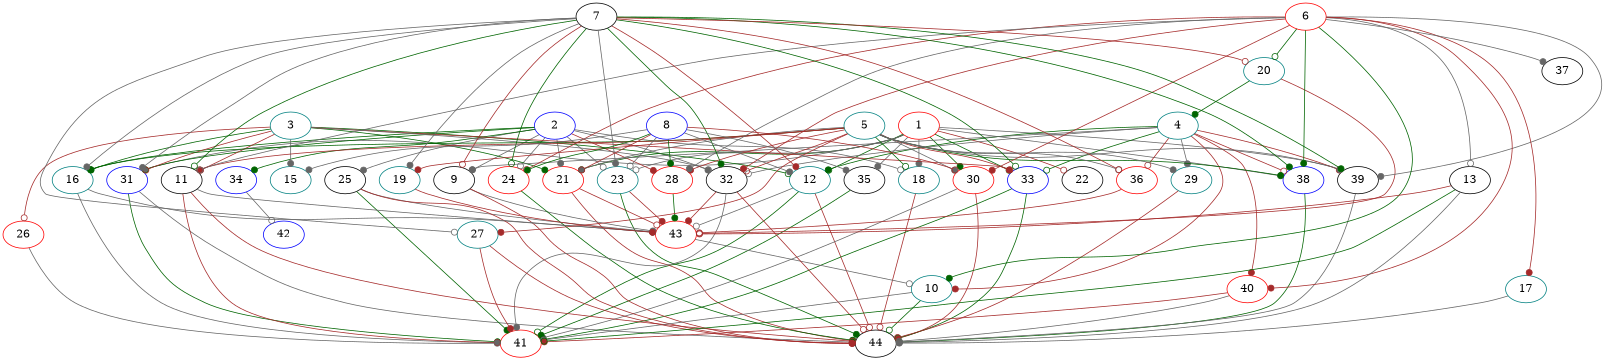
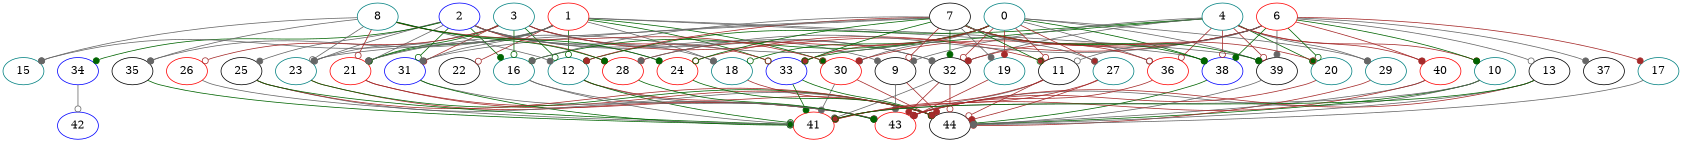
(1224, 97) -> (1288, 49)
(667, 126) -> (378, 17)
(864, 126) -> (1004, 17)
(811, 263) -> (1198, 99)
